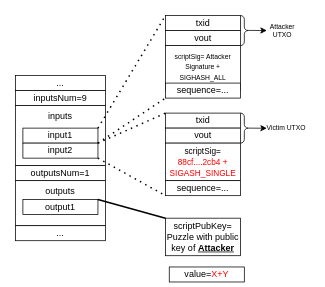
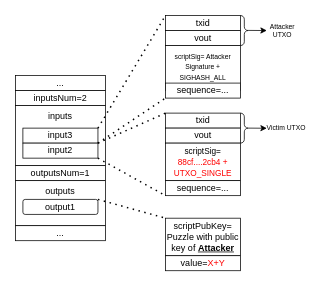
(60, 98) -> (60, 98)
(60, 135) -> (60, 135)
(203, 162) -> (203, 162)
(60, 207) -> (60, 207)
(132, 209) -> (132, 209)
(207, 274) -> (203, 263)
